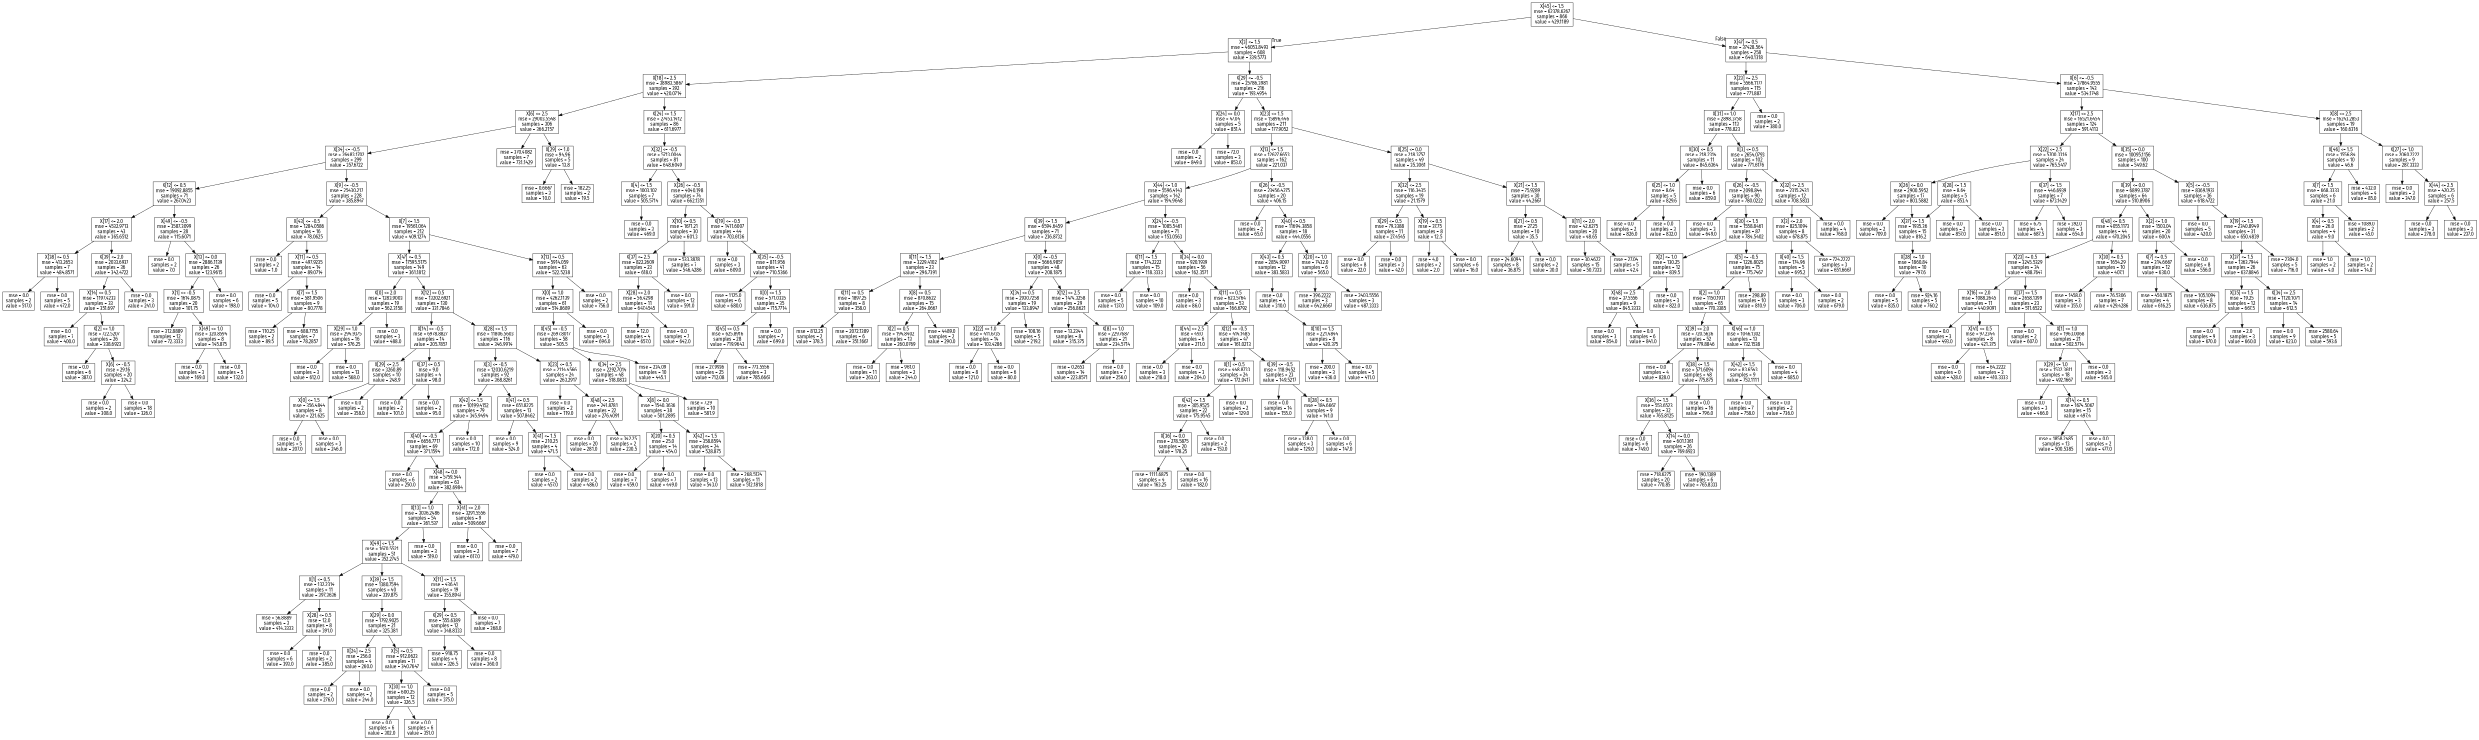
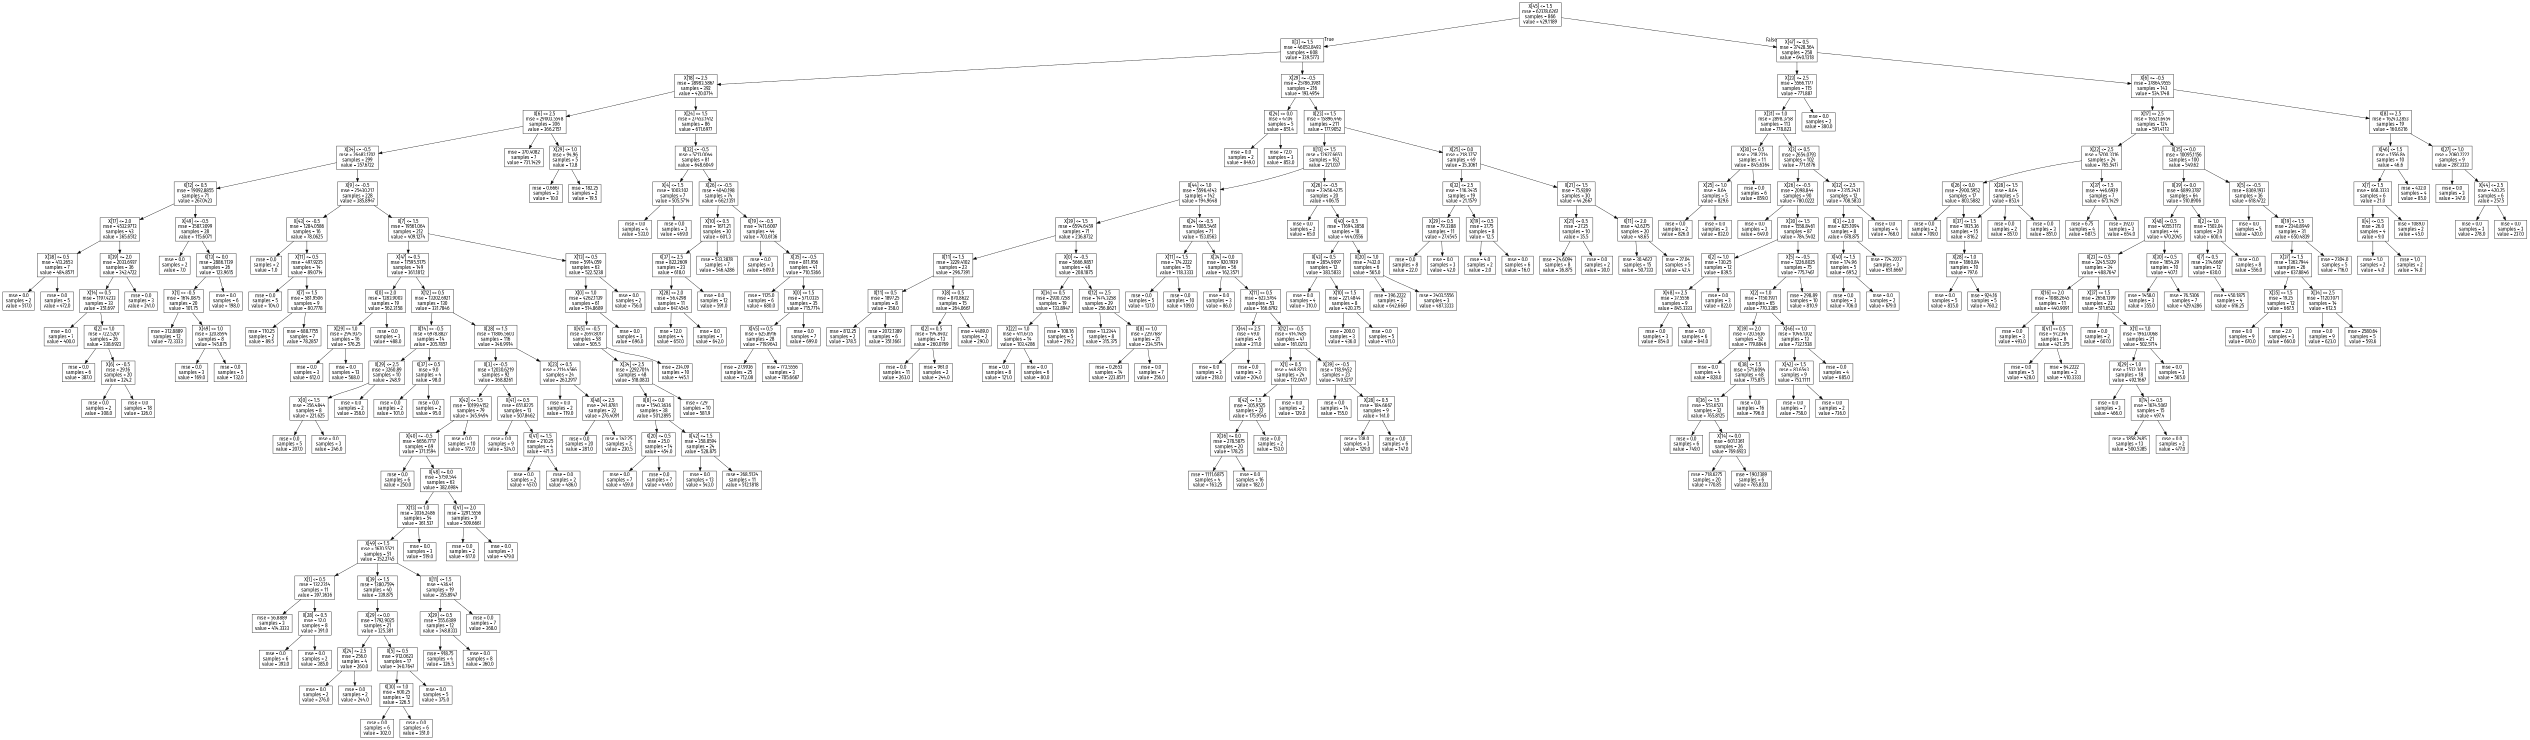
none -> (635, 229)
(2200, 301) -> none
(1294, 317) -> (1333, 282)
(1948, 373) -> (2021, 373)
